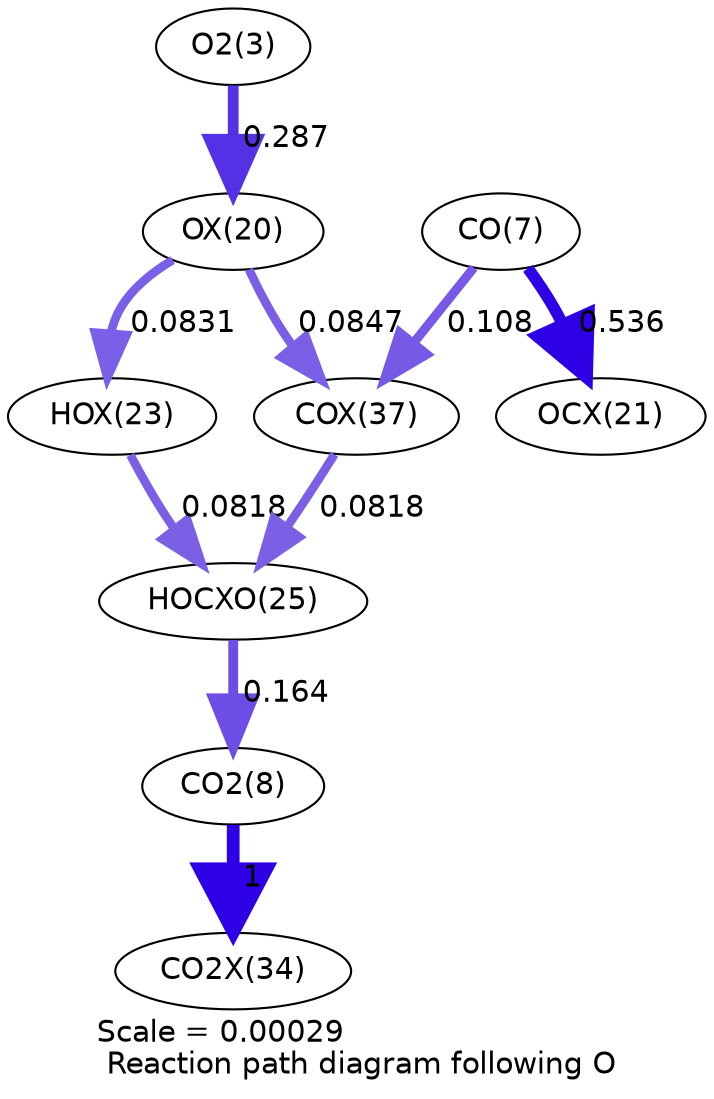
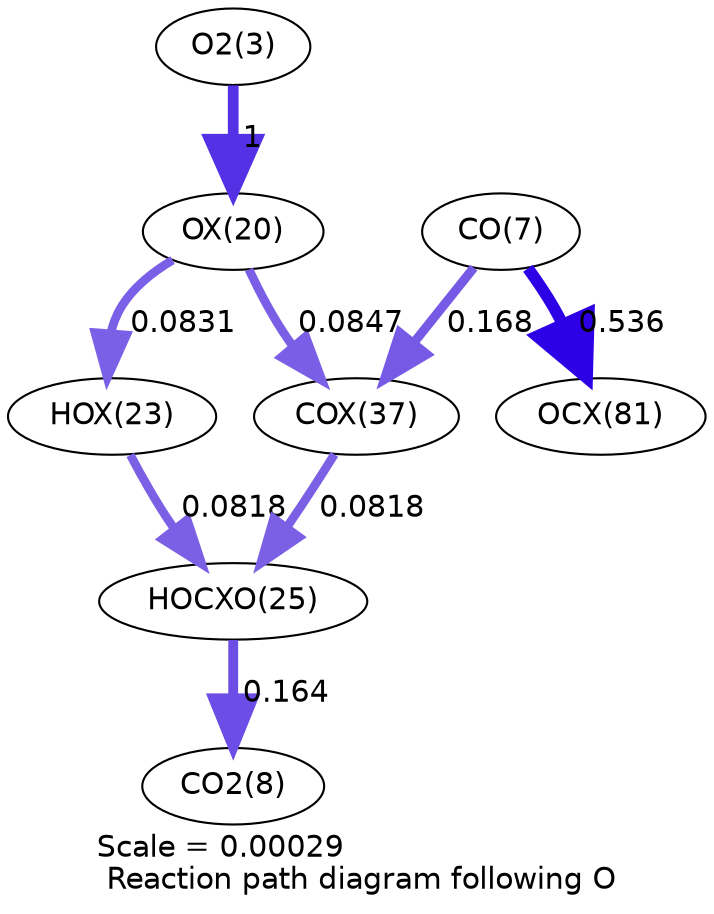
(282, 139) -> (248, 139)
(486, 324) -> (486, 324)
(601, 416) -> (601, 416)
(233, 971) -> none
